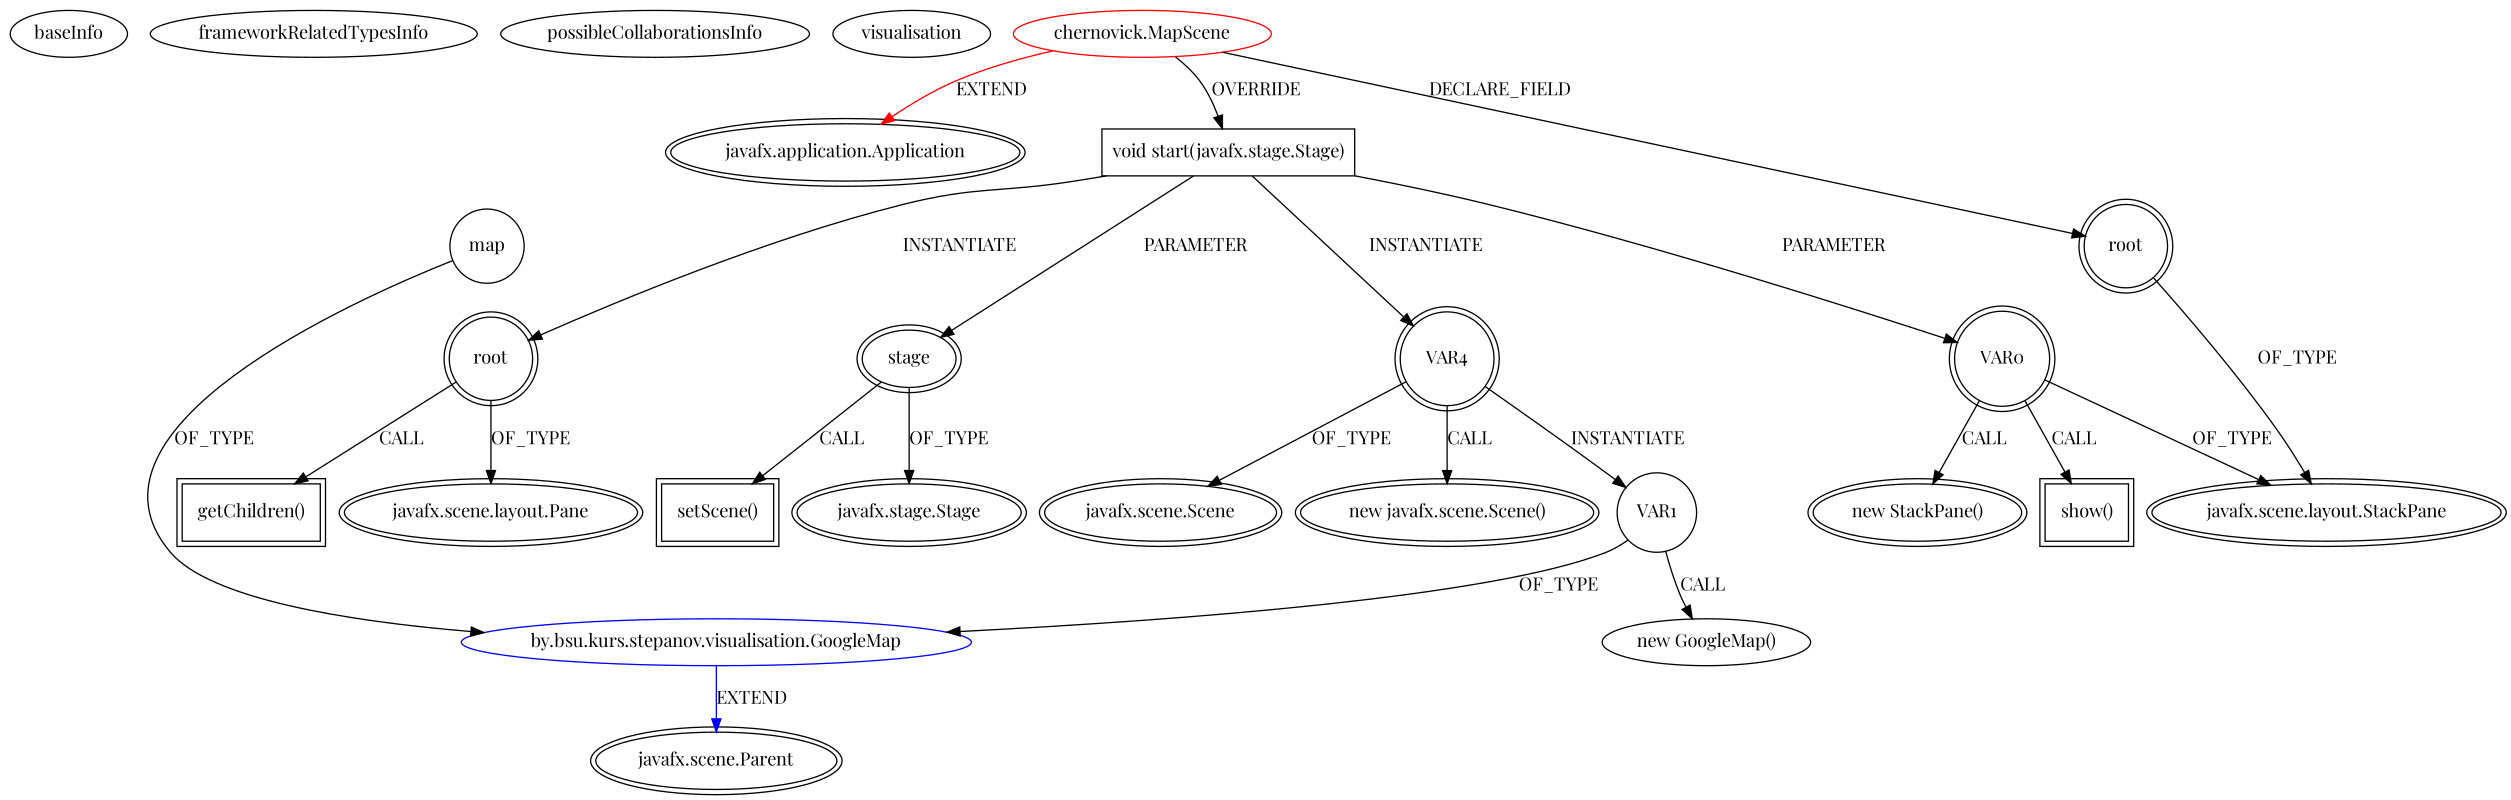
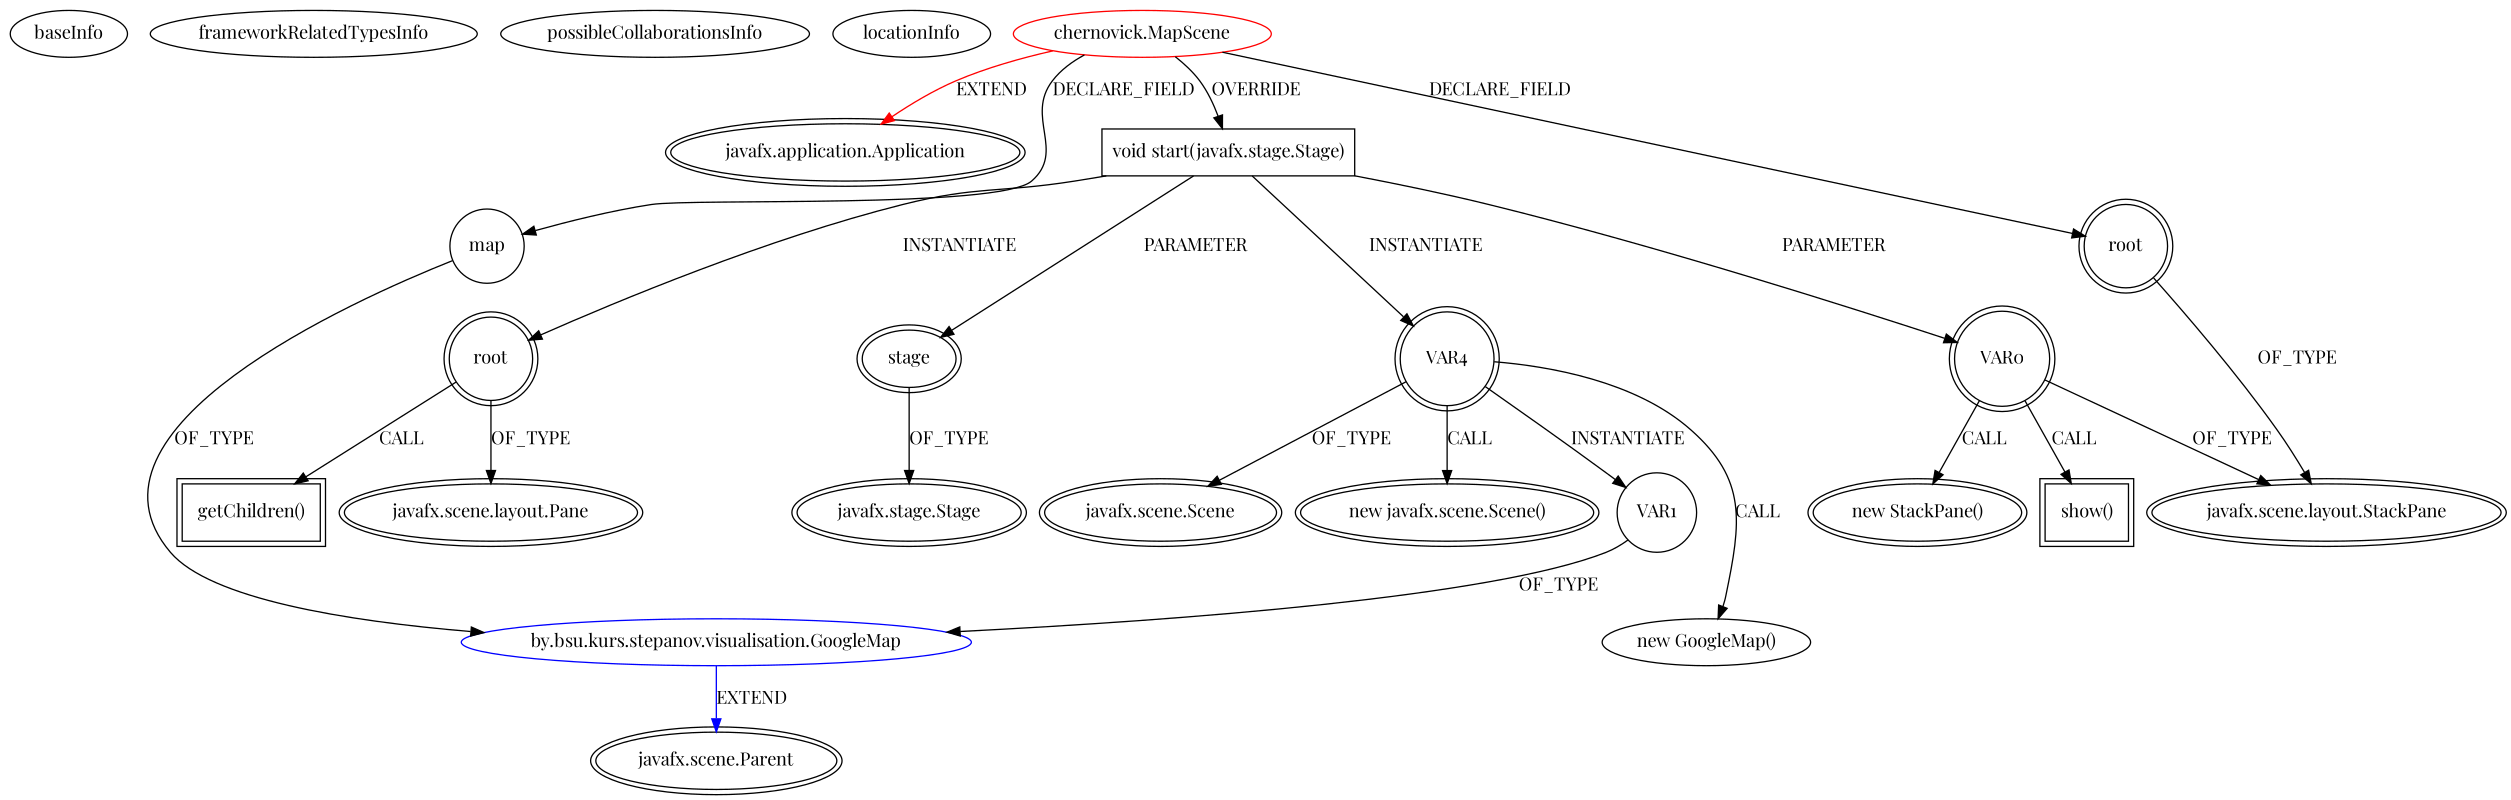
(912, 34) -> (912, 34)
none -> (857, 200)
(718, 513) -> none
(1674, 580) -> (1683, 424)
